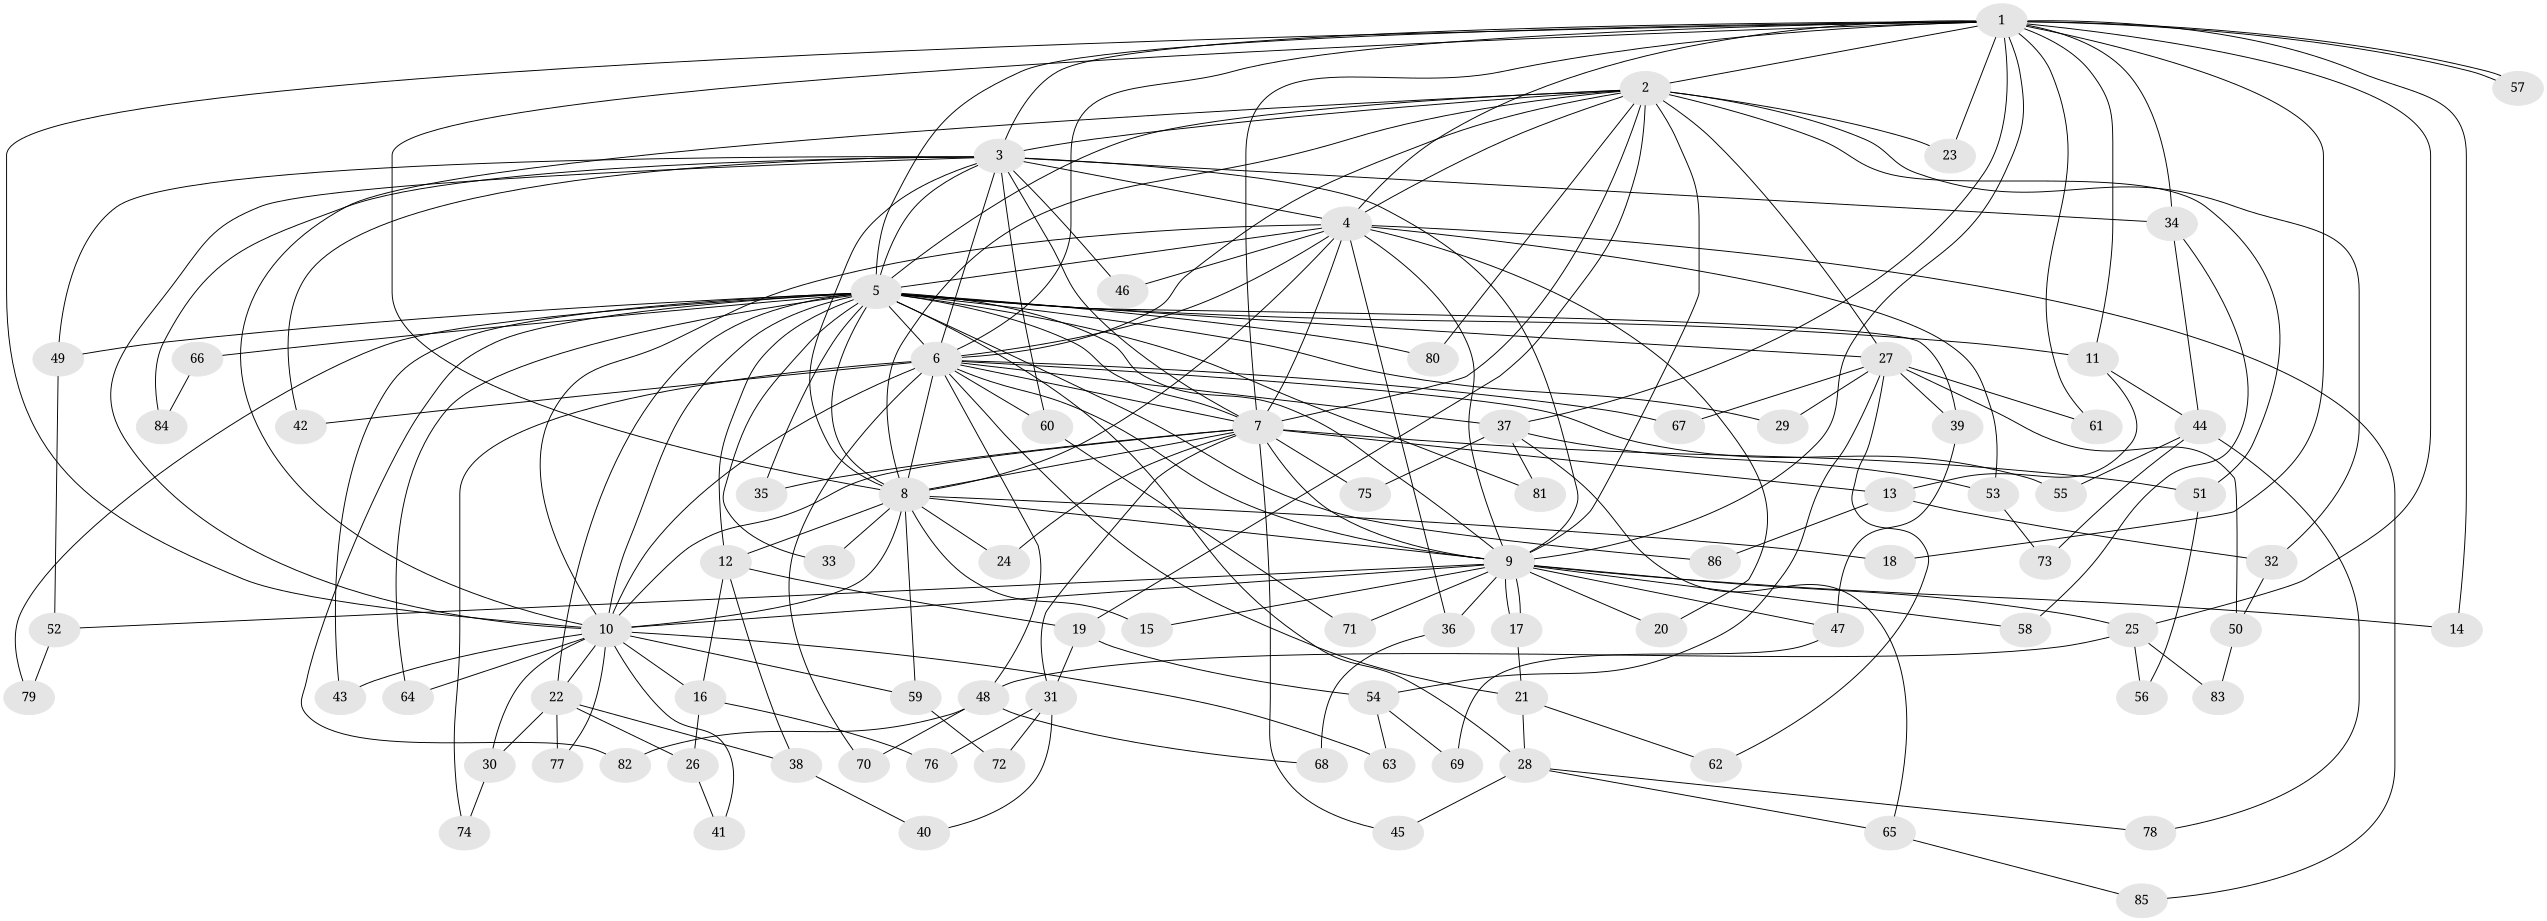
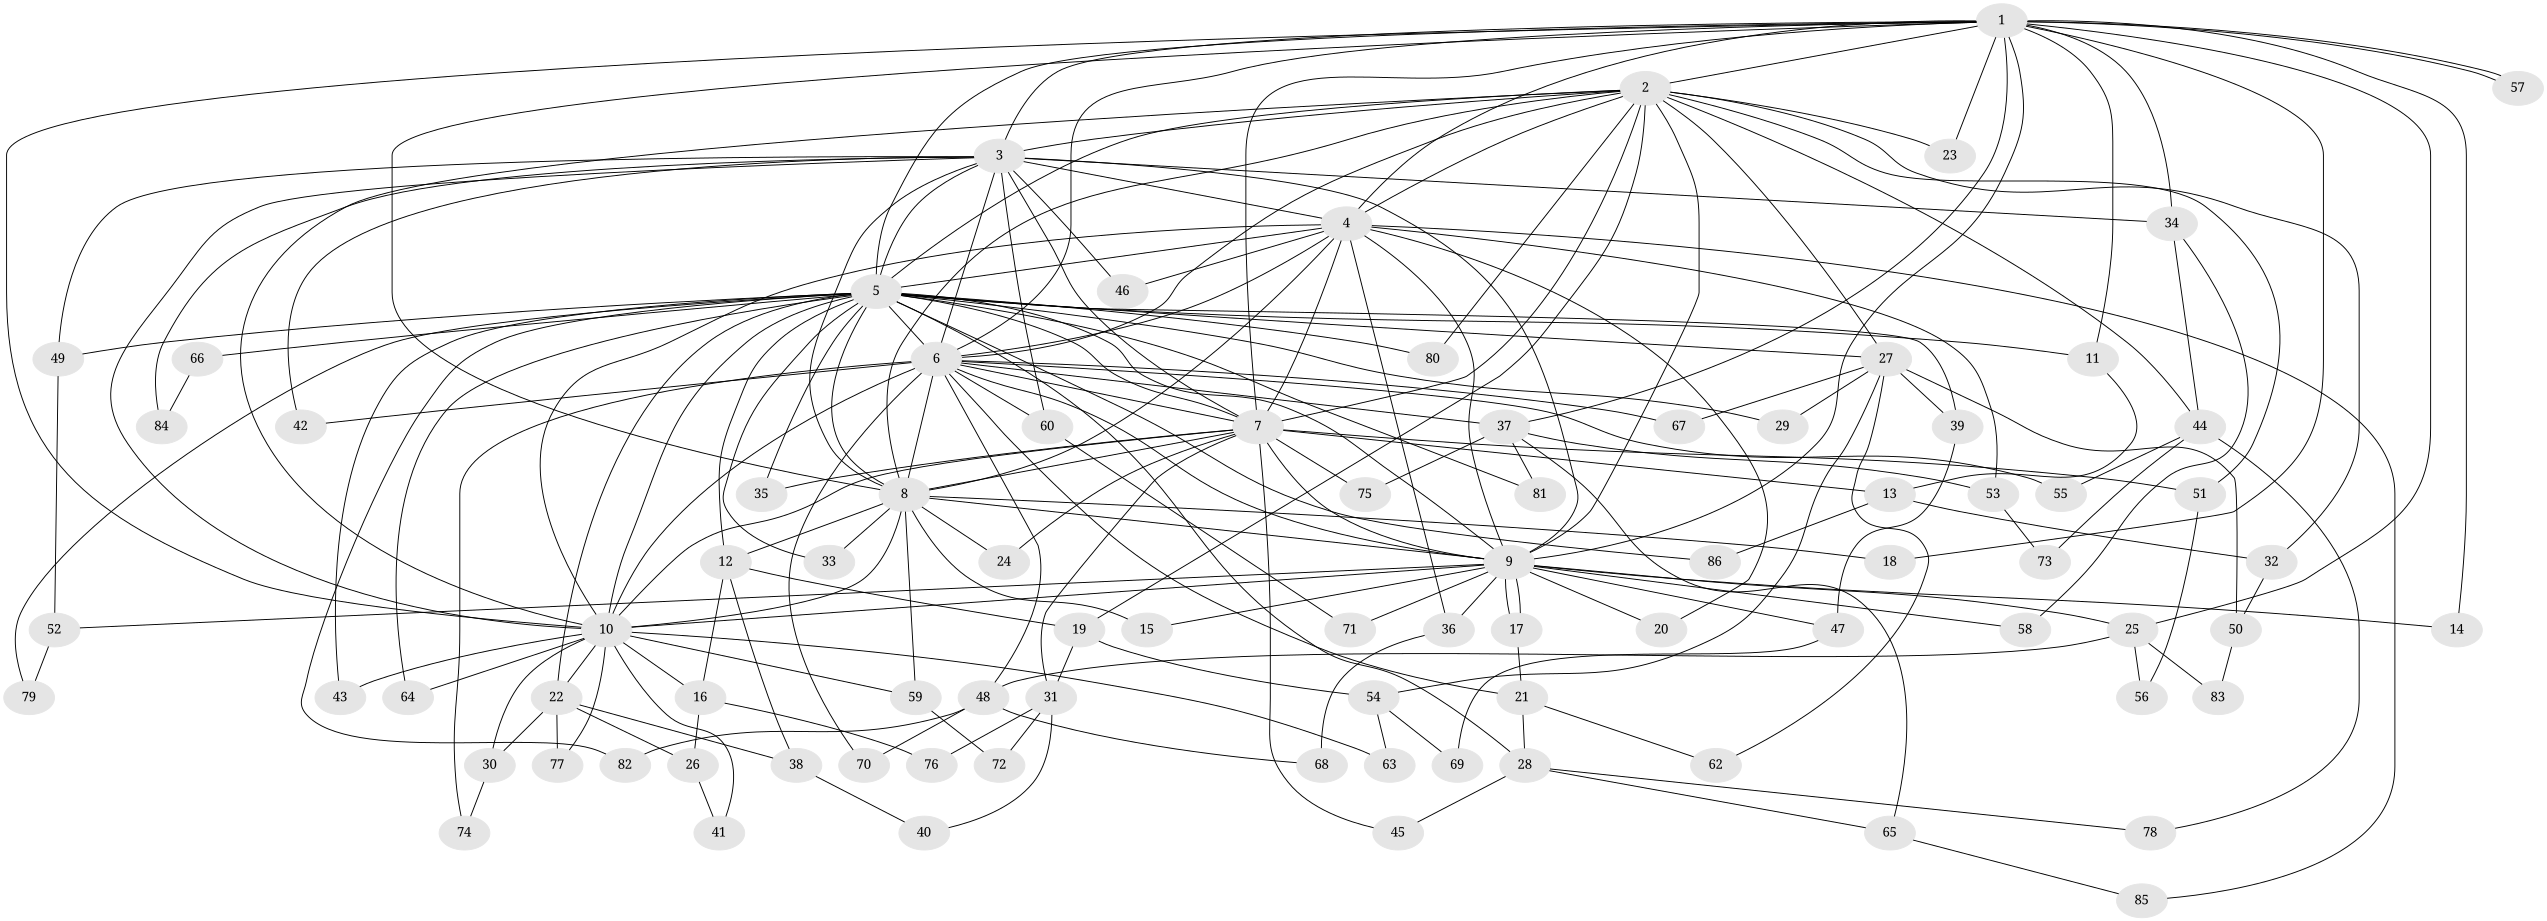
(2147, 393) -> (1947, 226)
(2097, 427) -> none
